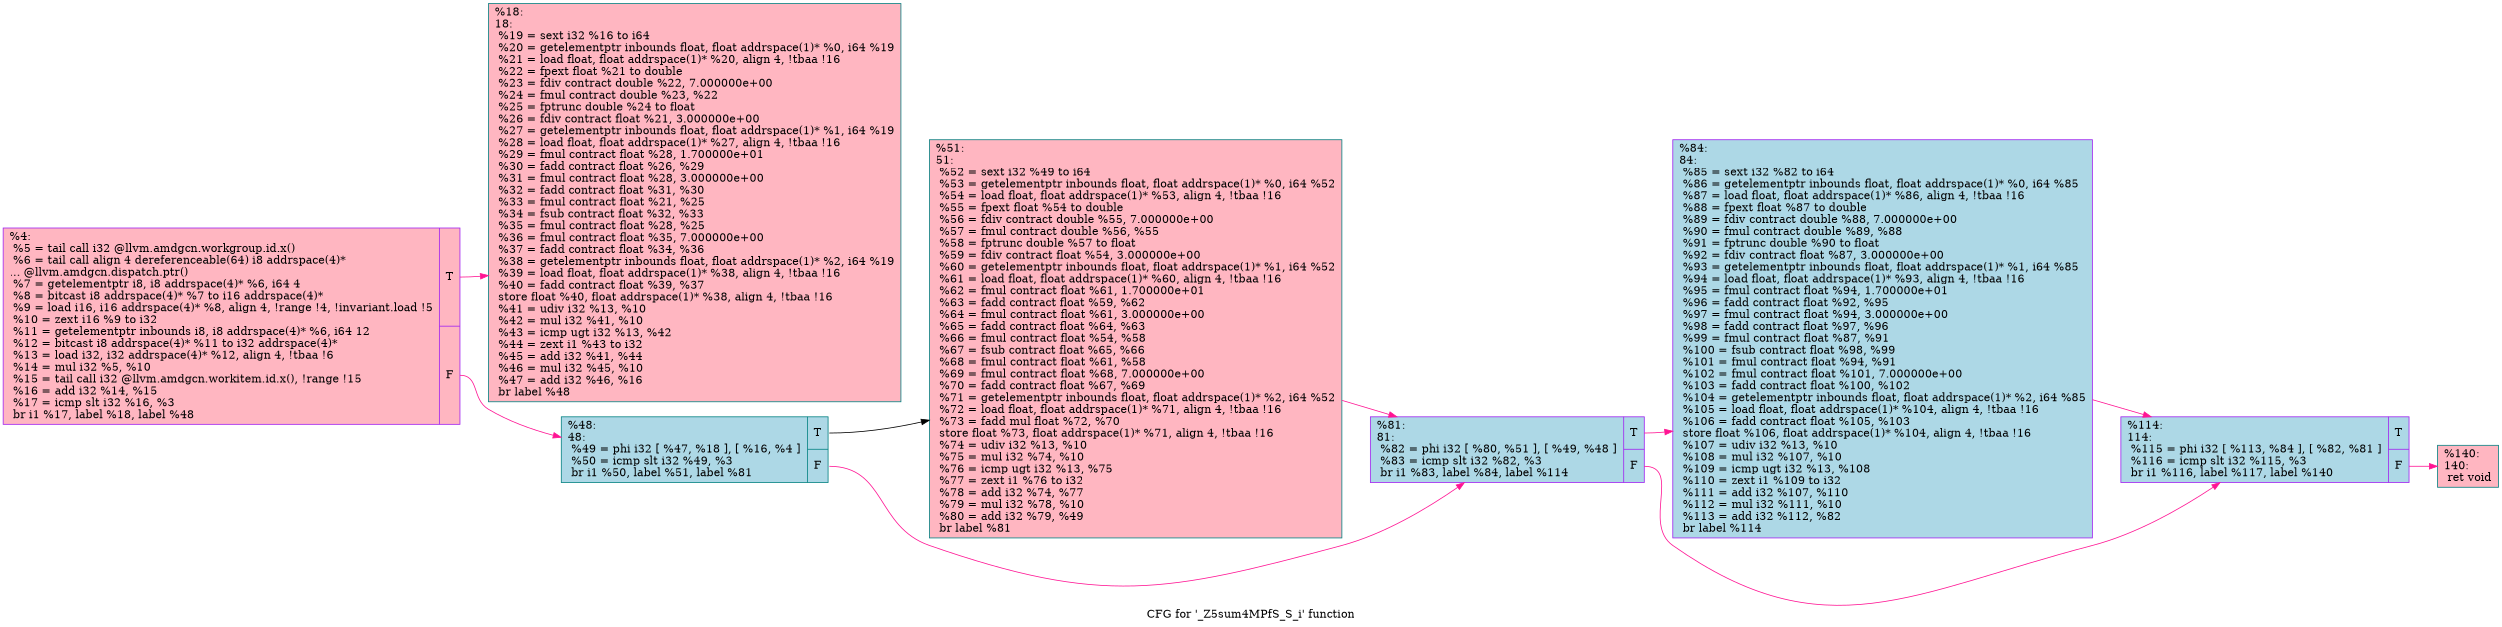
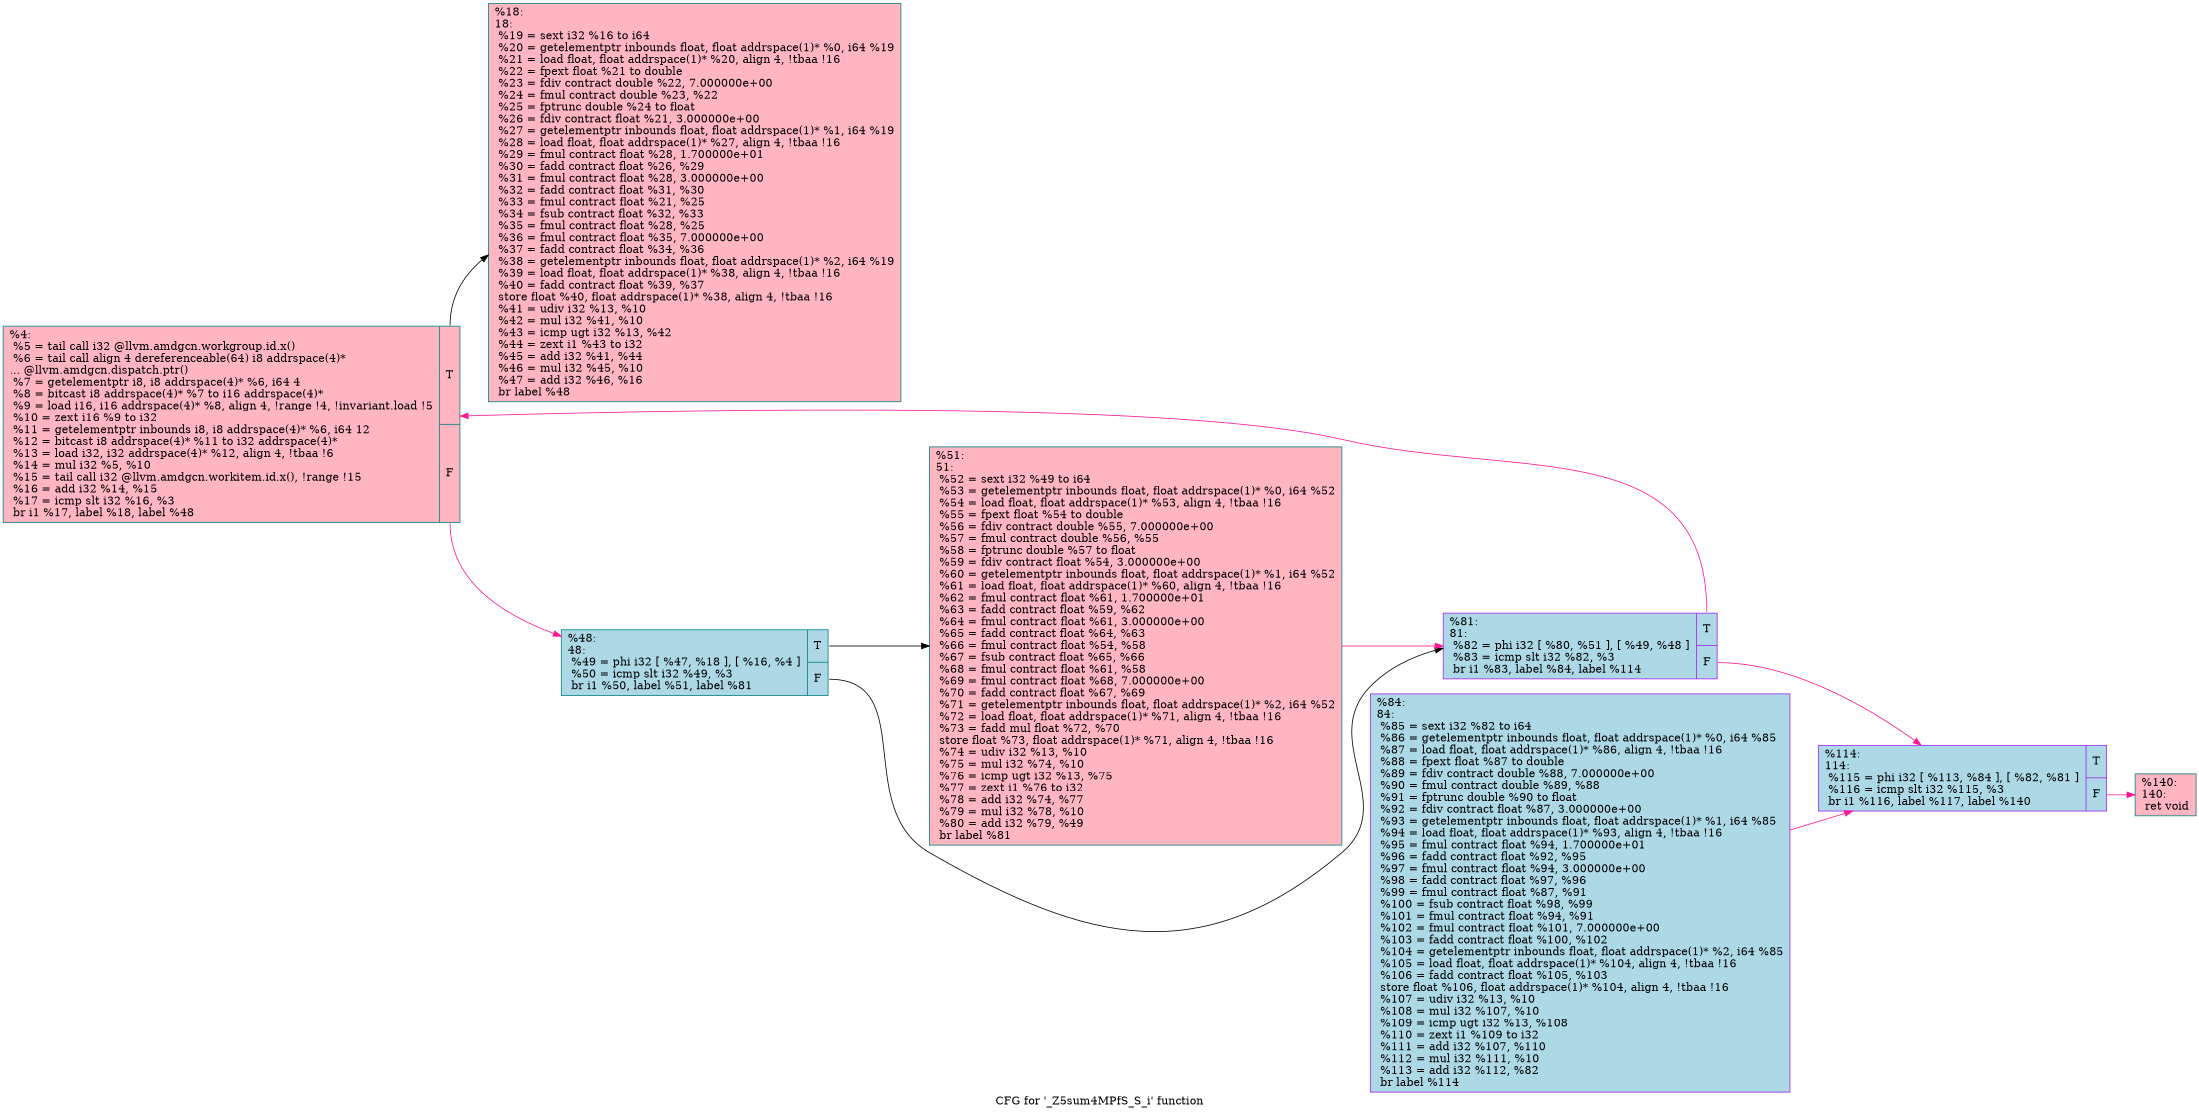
(470, 277) -> (459, 289)
(232, 326) -> (232, 424)
(1655, 433) -> (1131, 417)
(1134, 586) -> (1156, 931)
